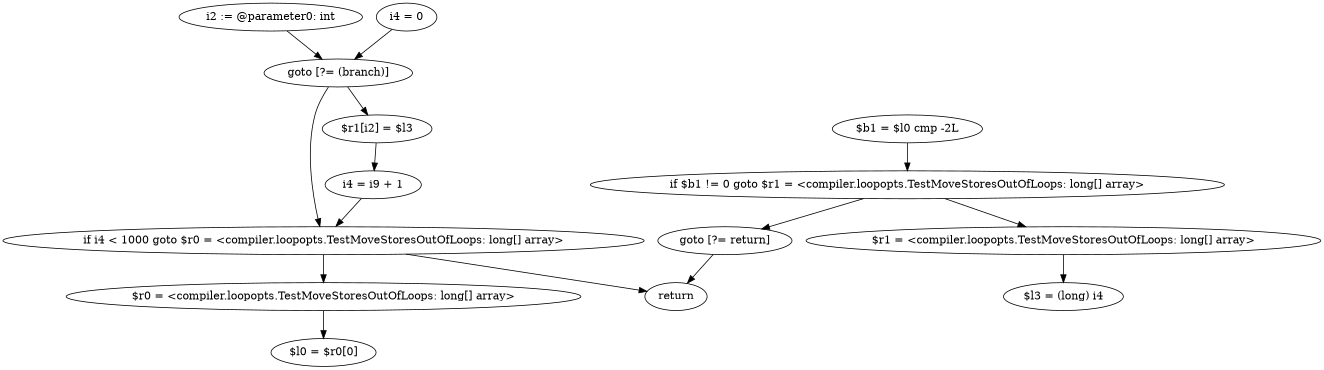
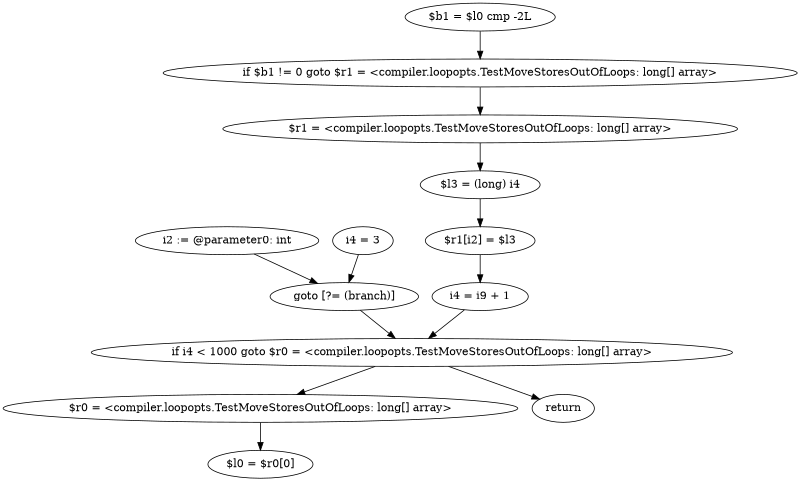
(407, 17) -> (363, 241)
(355, 98) -> (480, 209)
(725, 241) -> none
